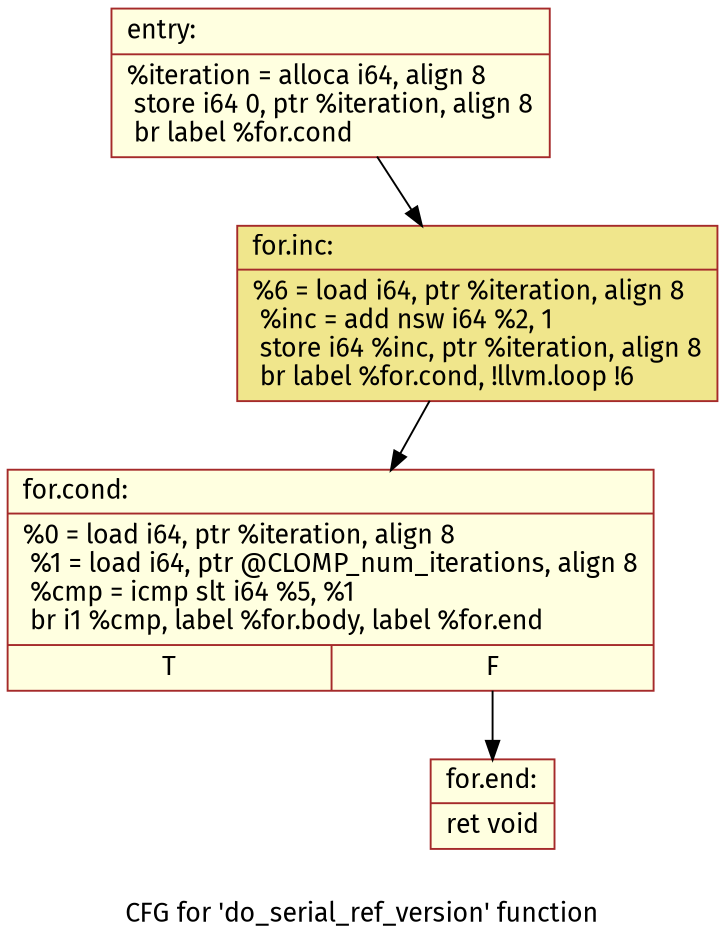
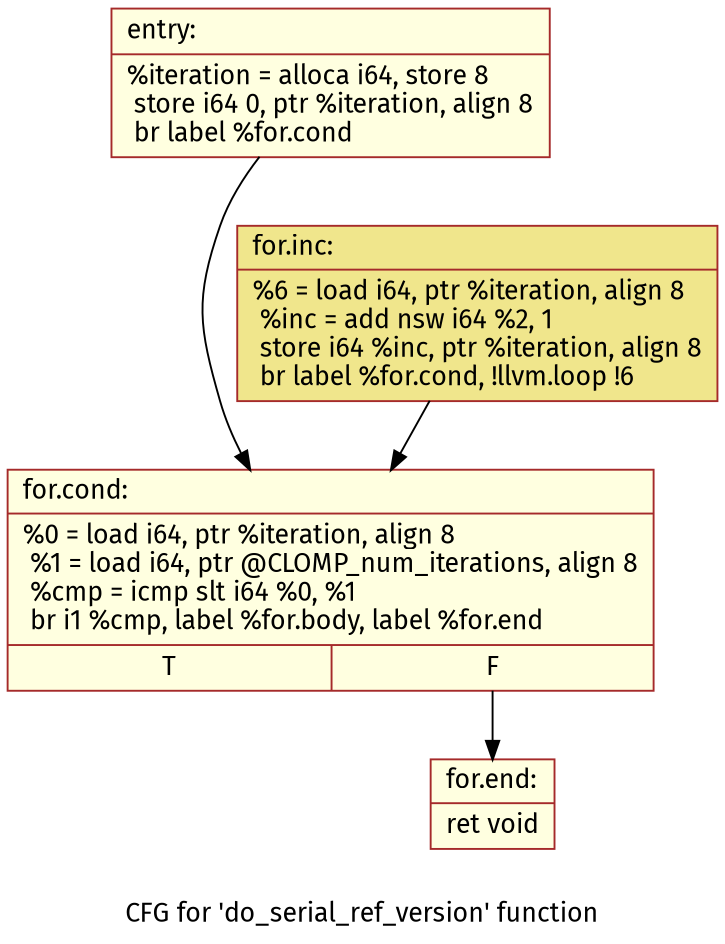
(307, 76) -> (308, 76)
(394, 183) -> (203, 301)
(190, 593) -> (190, 593)
